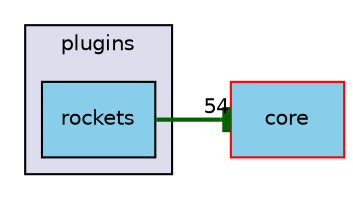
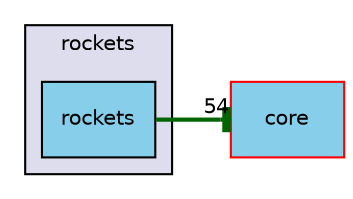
(99, 45) -> (99, 45)
